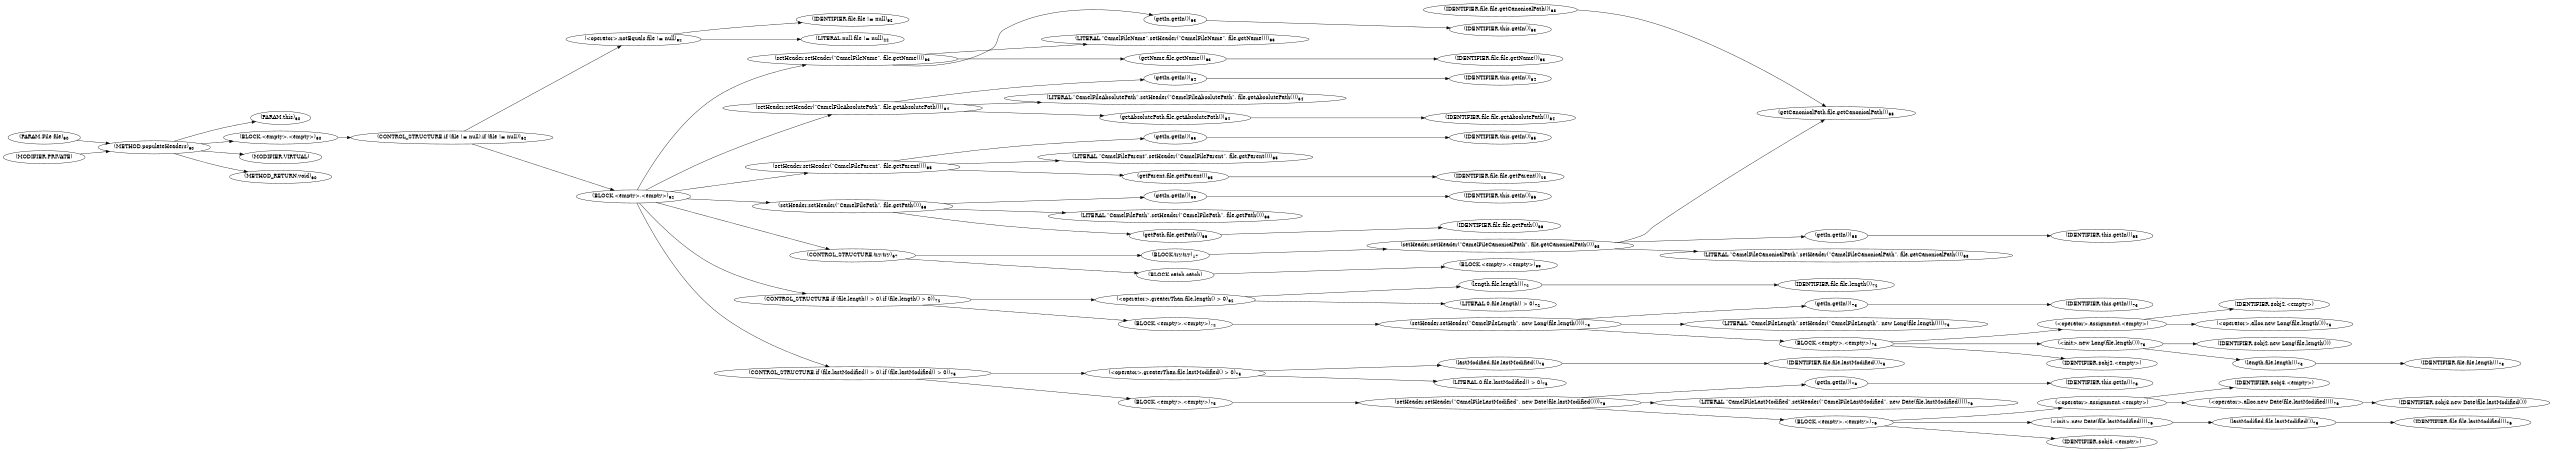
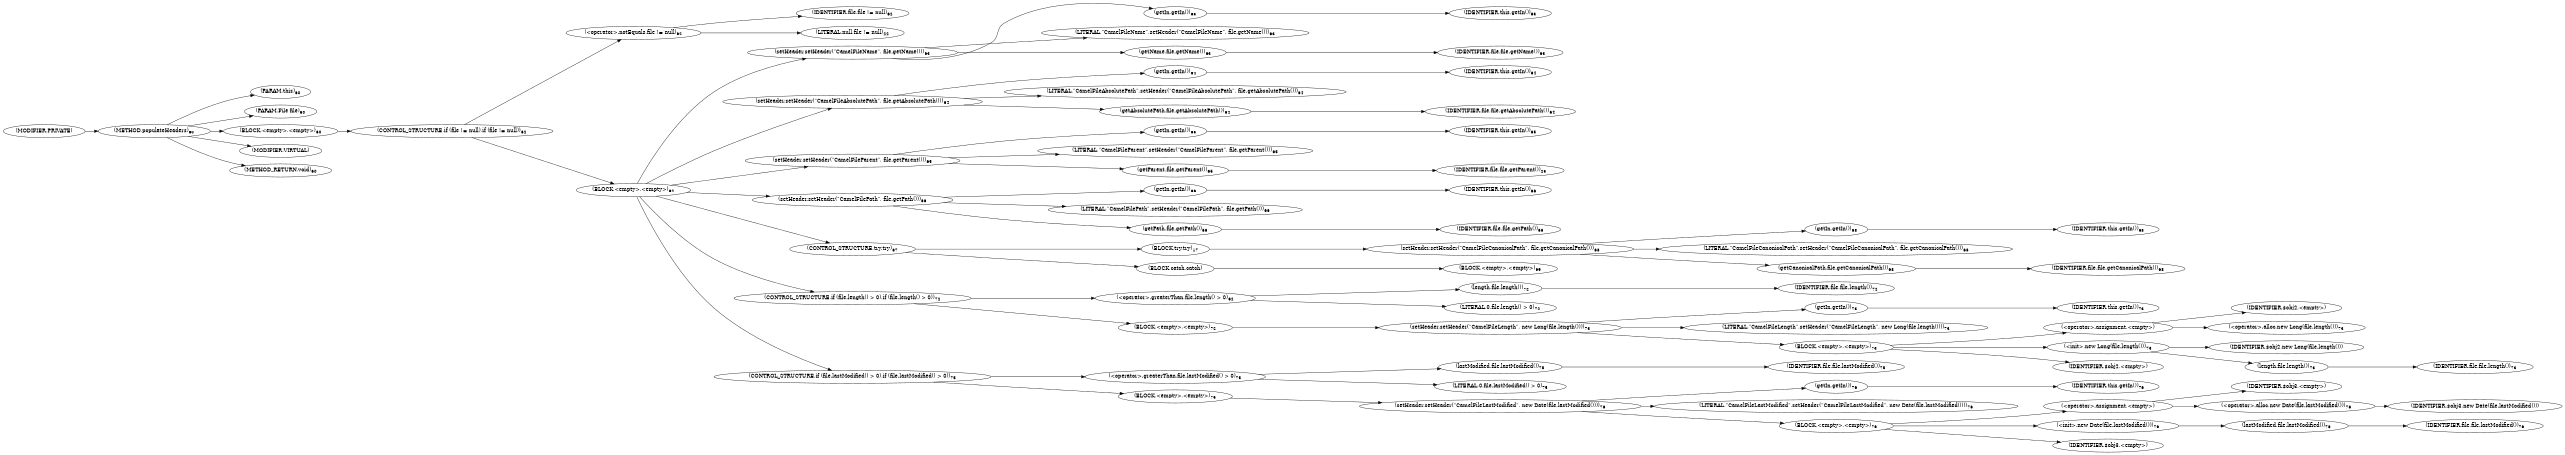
(1705, 42) -> (1971, 269)
(91, 142) -> (219, 121)
